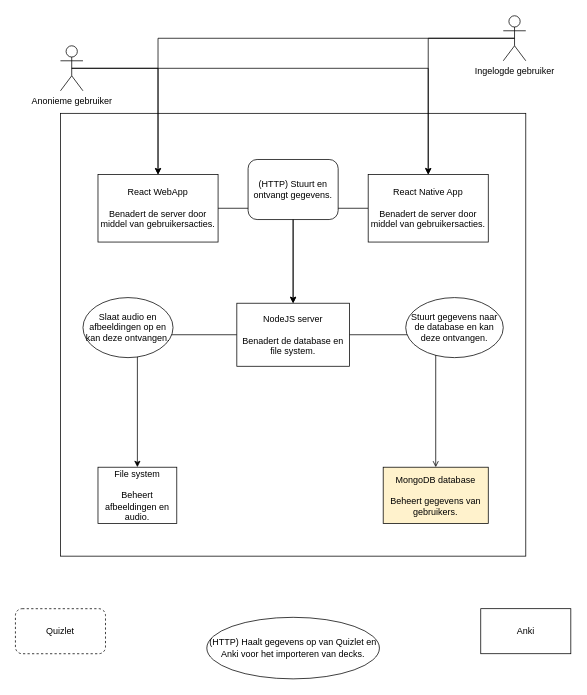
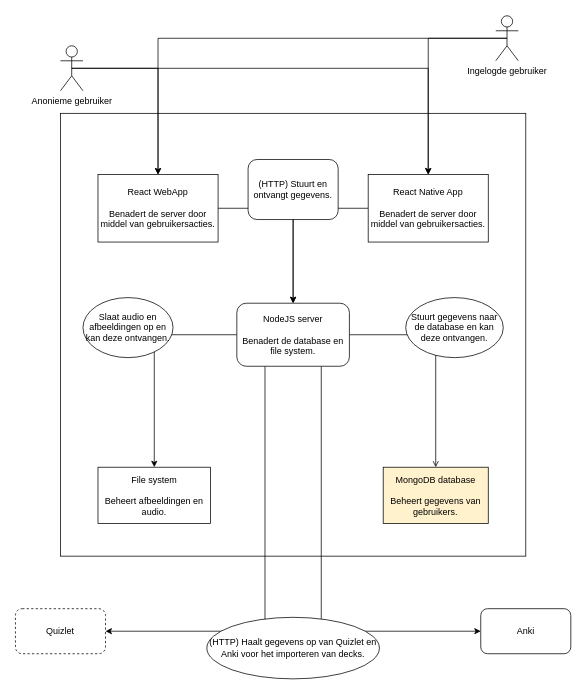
(514, 38) -> (507, 38)
(293, 335) -> (293, 335)
none -> (321, 492)
(137, 495) -> (154, 495)
none -> (165, 631)
(525, 631) -> (525, 631)
